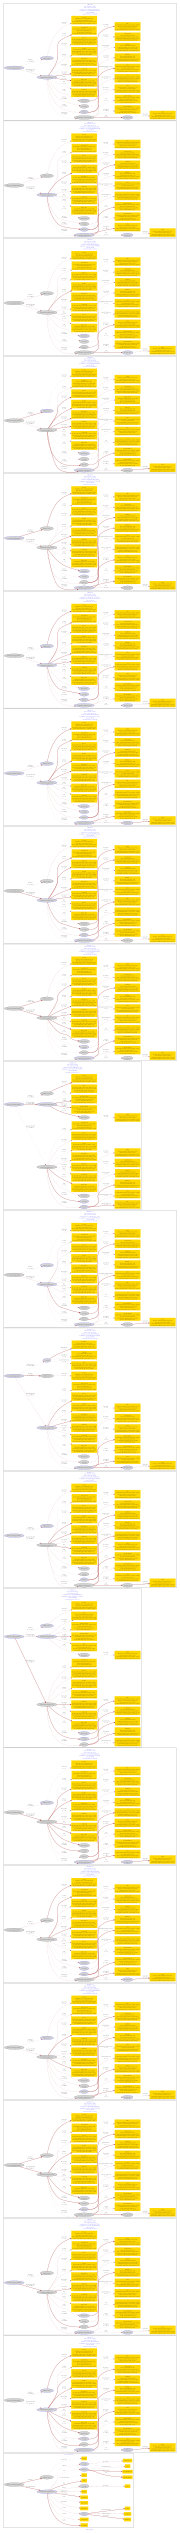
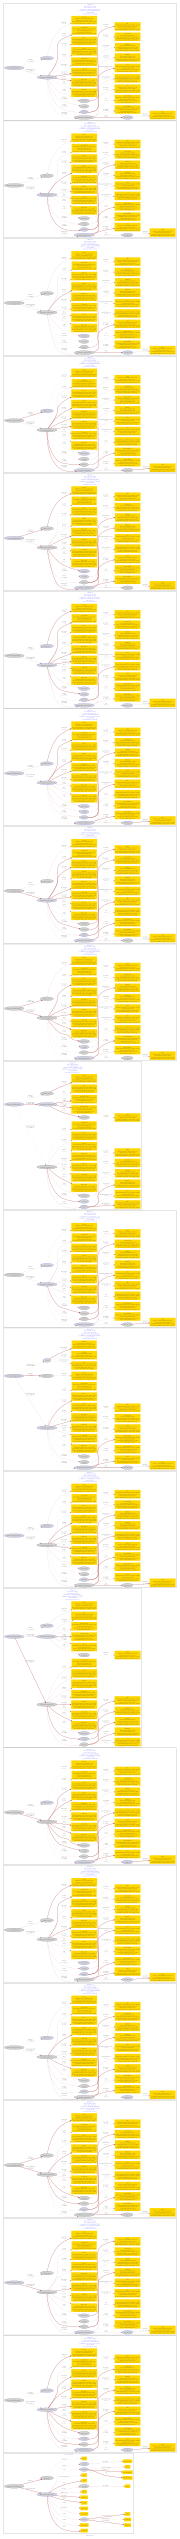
none -> (84, 2503)
